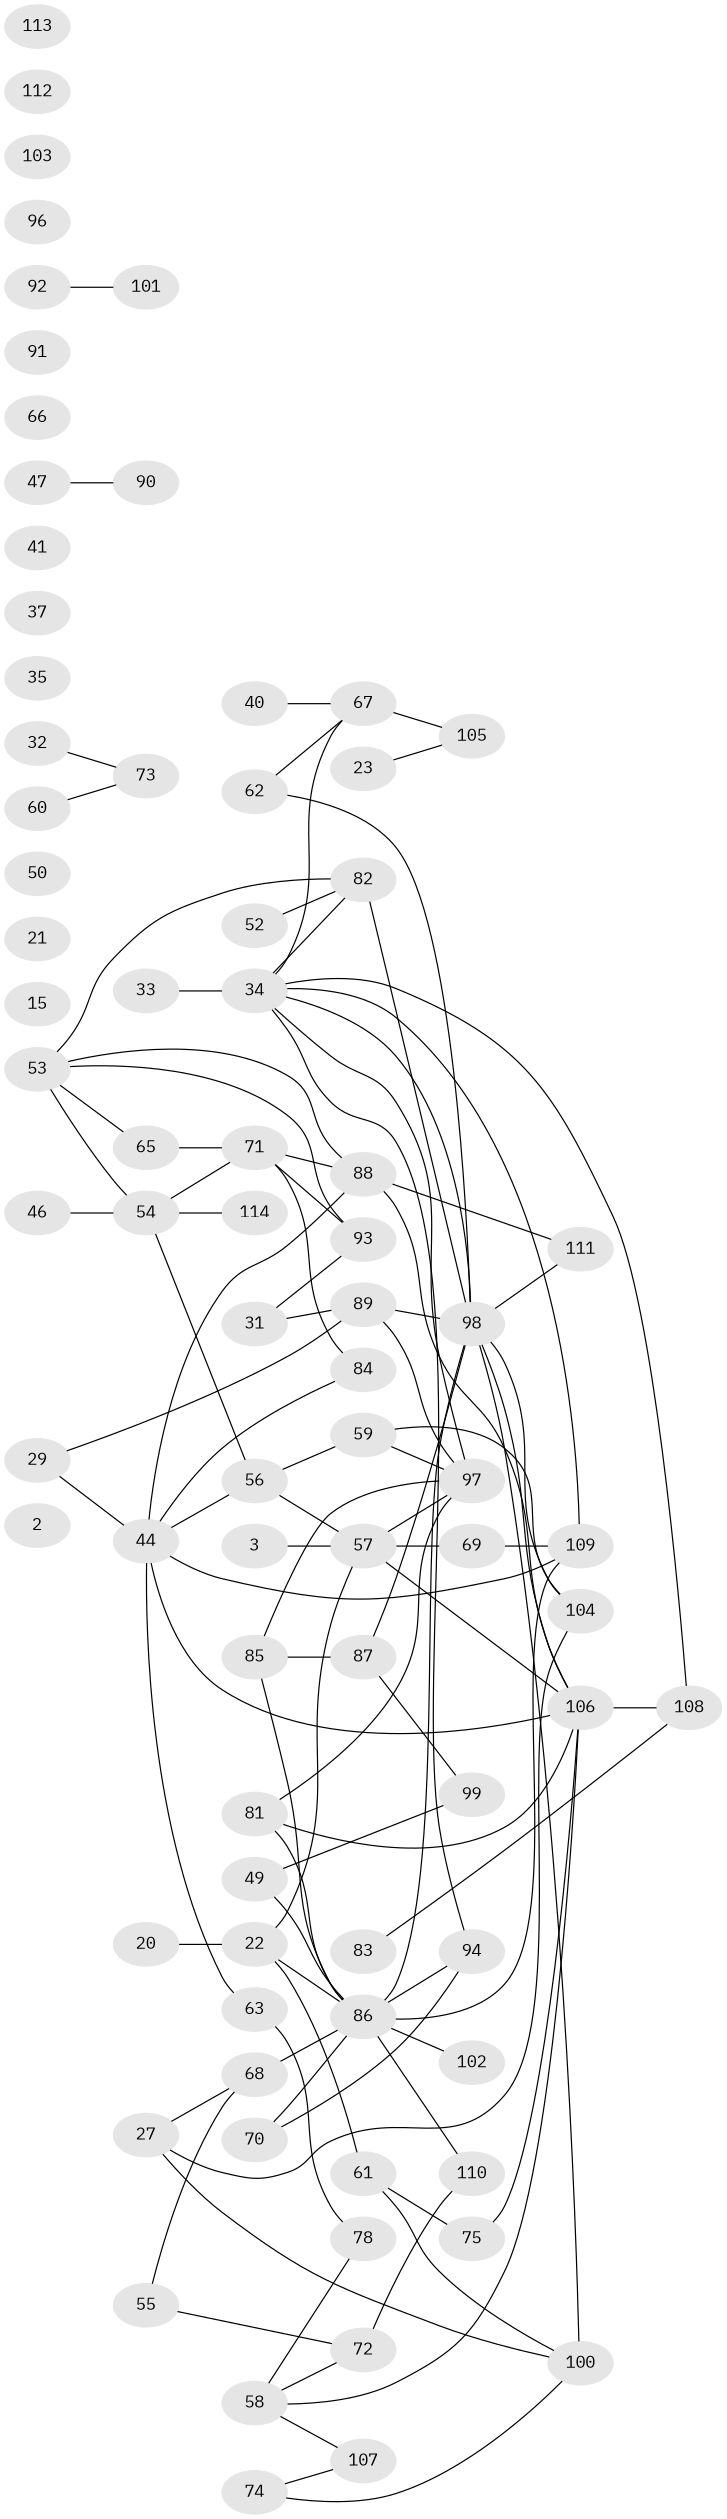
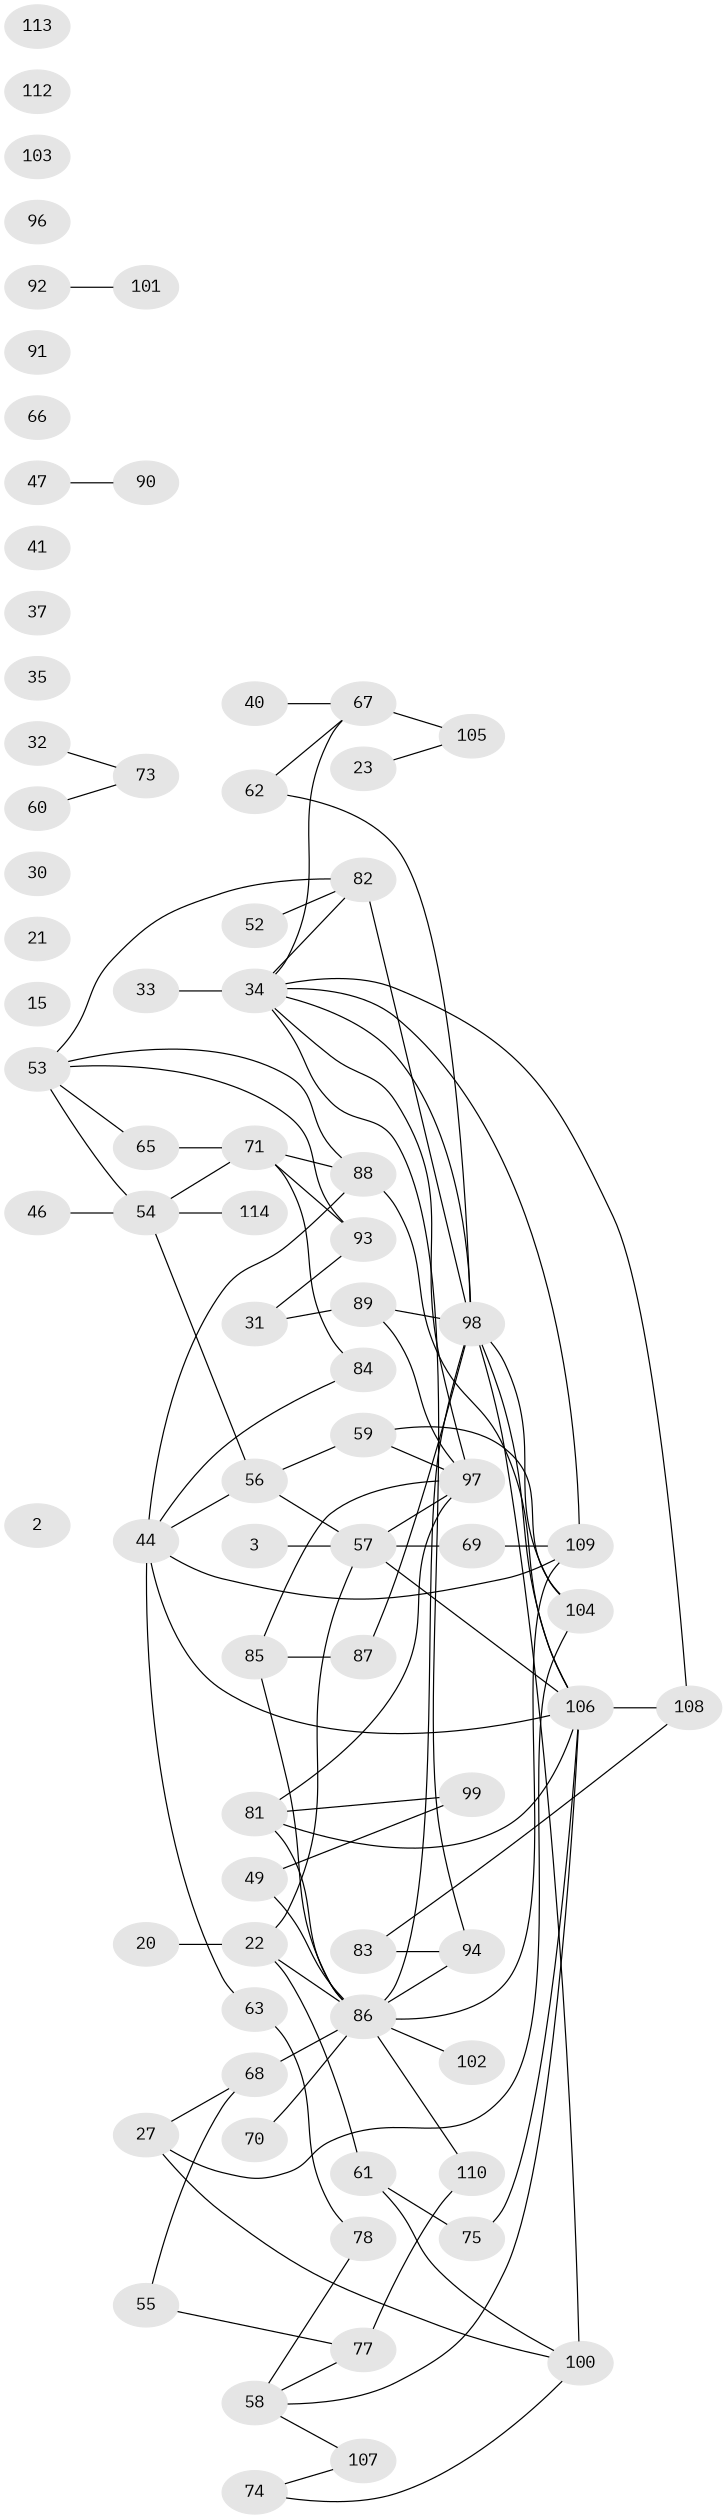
(37, 874) -> (37, 874)
(581, 1249) -> none
(37, 1460) -> none
(416, 1723) -> (363, 1804)
(381, 2062) -> (418, 1952)
(363, 2350) -> (363, 2350)
